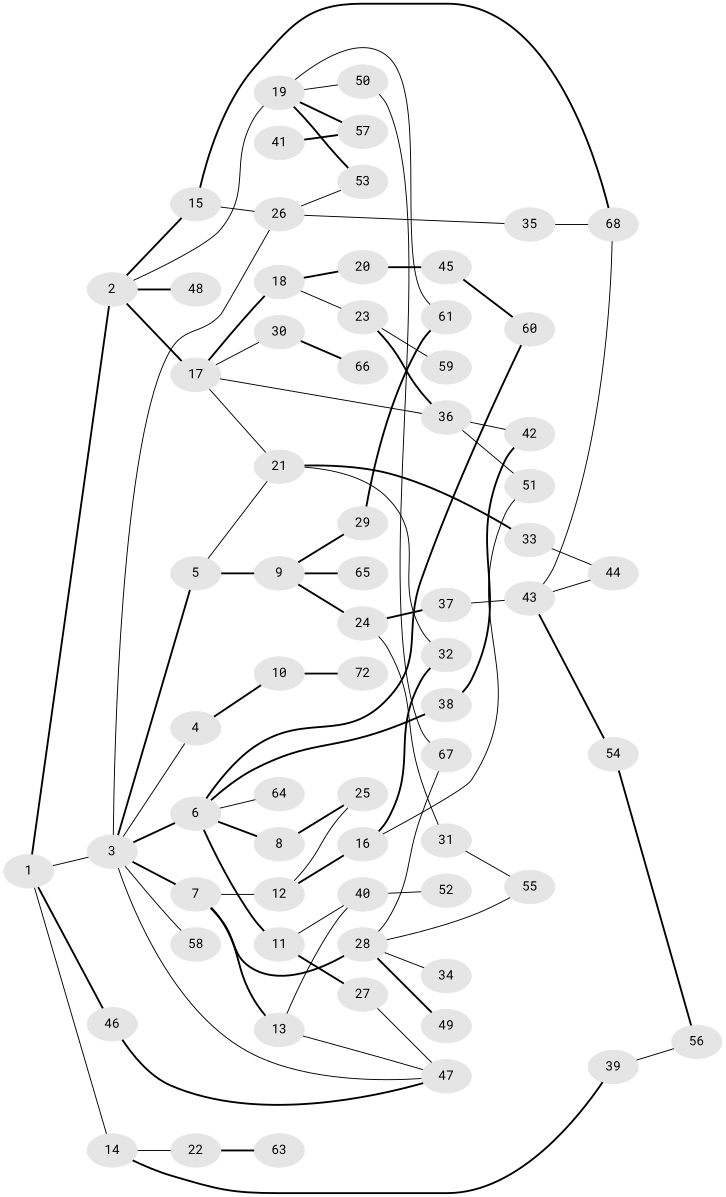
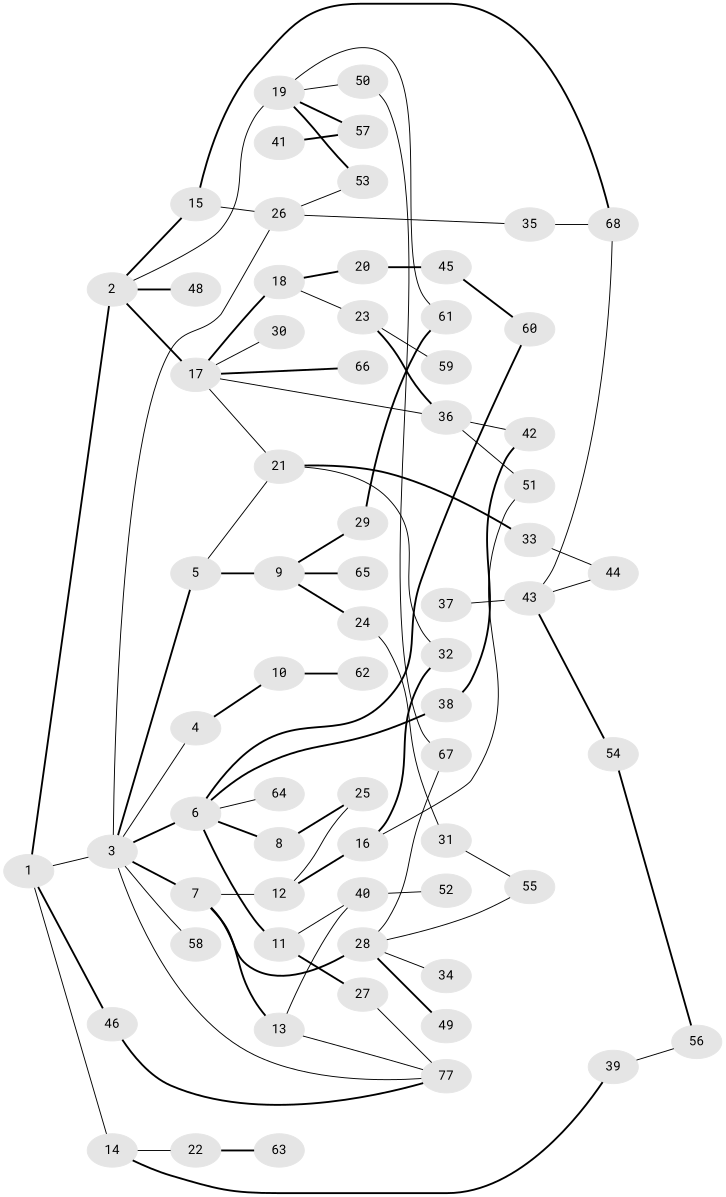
(321, 350) -> (279, 371)
(407, 614) -> none
(363, 674) -> (363, 674)
(446, 1076) -> (446, 1076)
